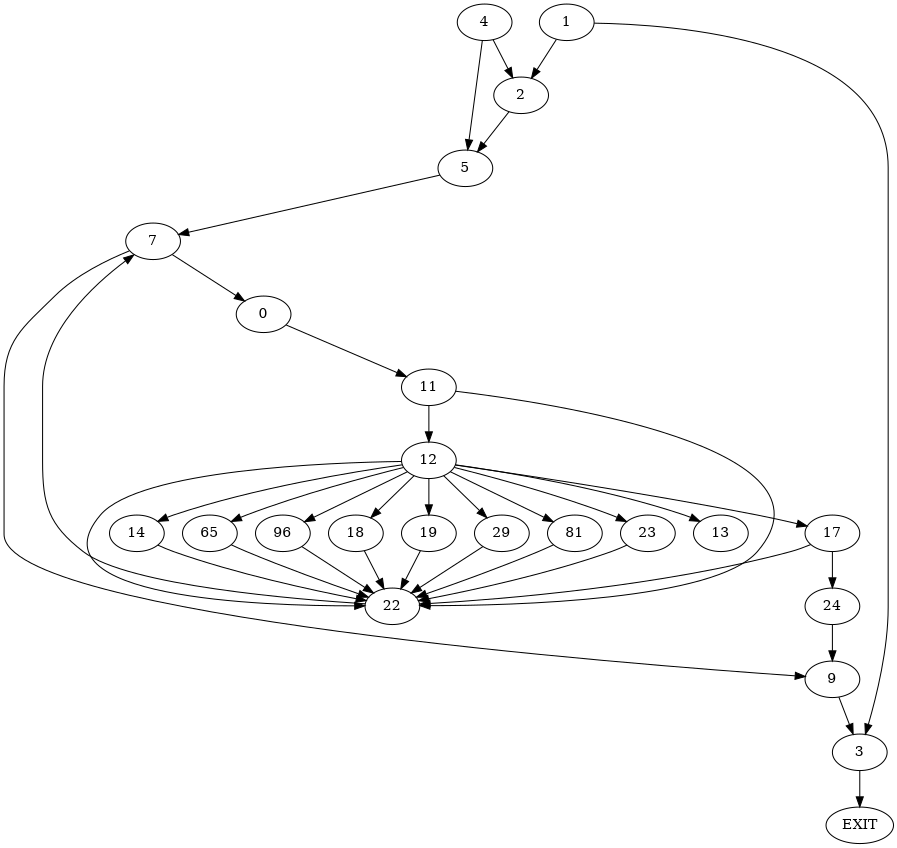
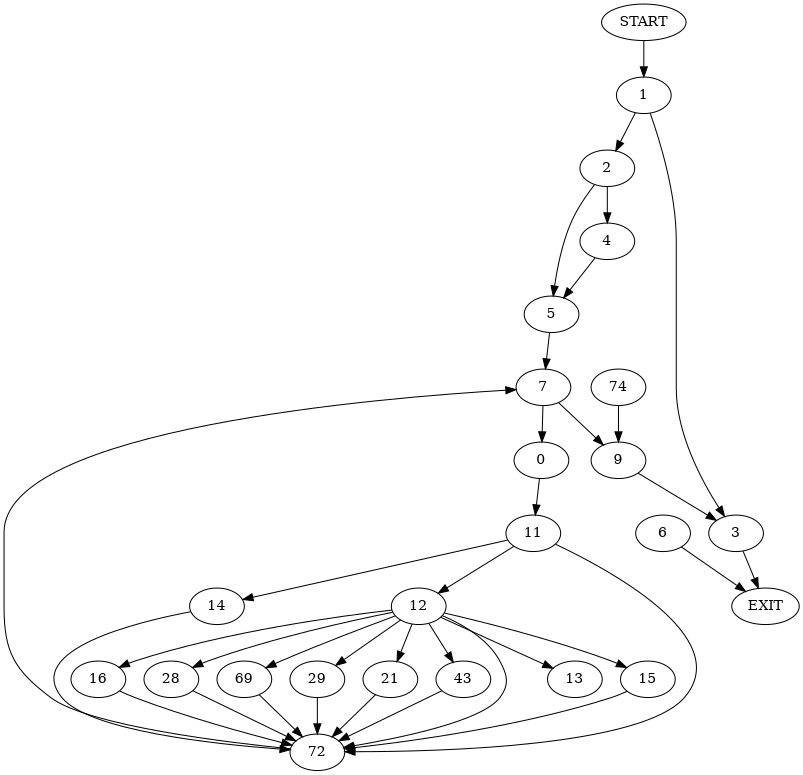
none -> (644, 22)
(501, 54) -> (607, 200)
(284, 486) -> (380, 569)
(210, 533) -> (648, 679)
(283, 533) -> (98, 679)
(356, 533) -> (171, 679)
(429, 533) -> (244, 679)
(575, 533) -> (390, 679)
(648, 533) -> (463, 679)
none -> (663, 533)
(832, 533) -> none
(392, 606) -> (317, 752)
(832, 606) -> (618, 387)
